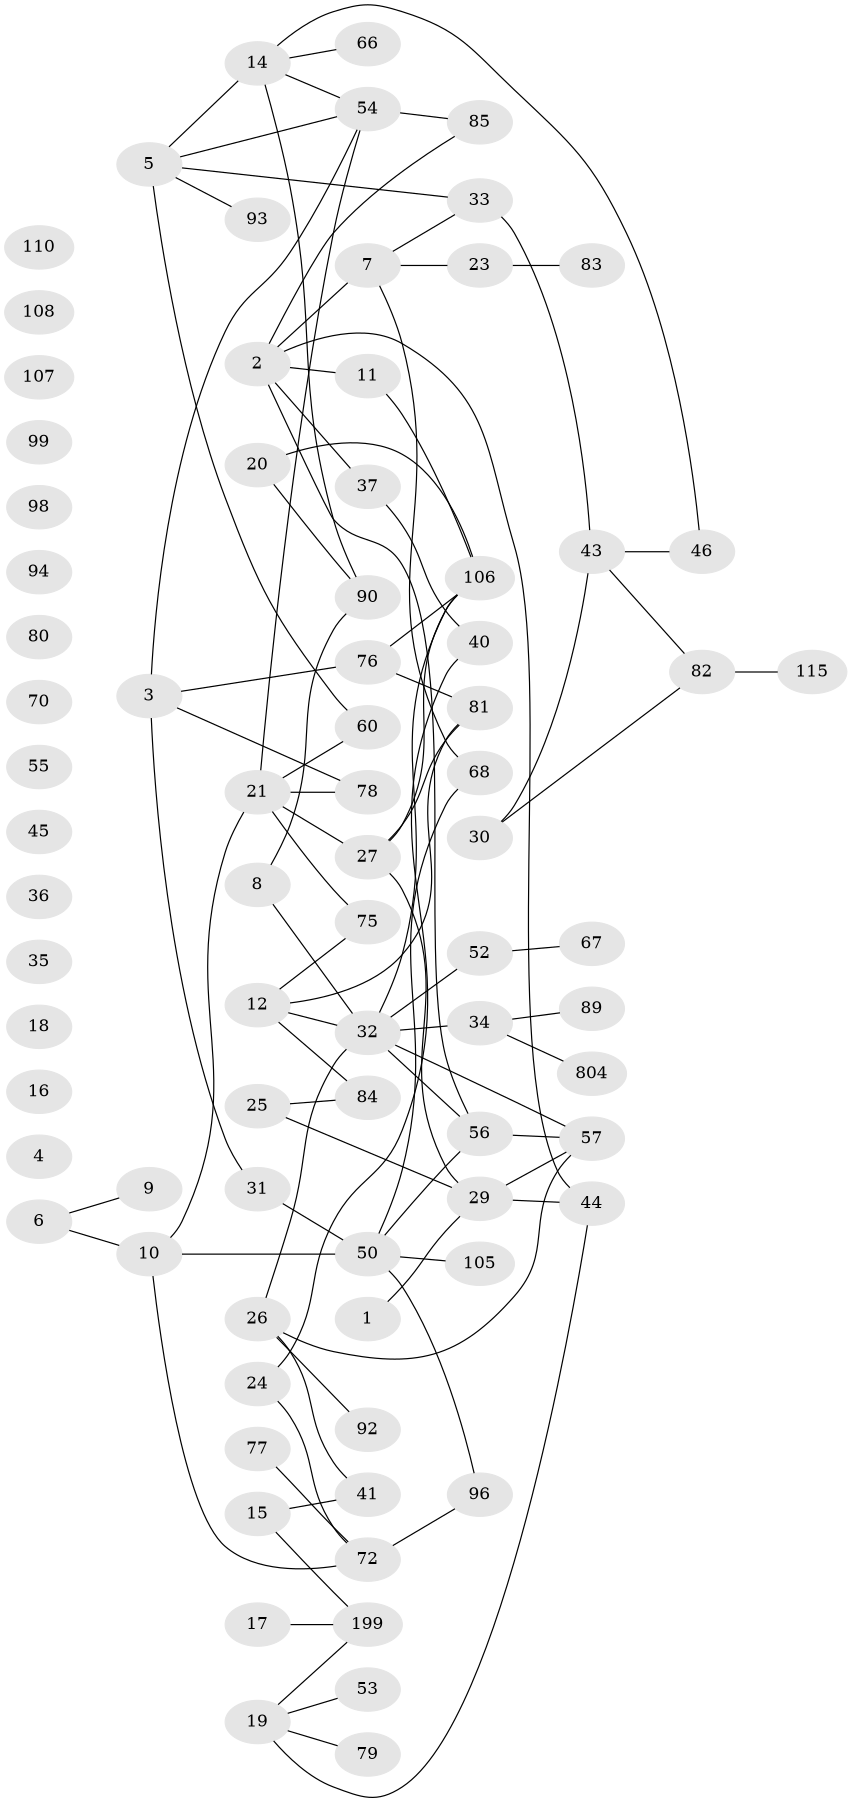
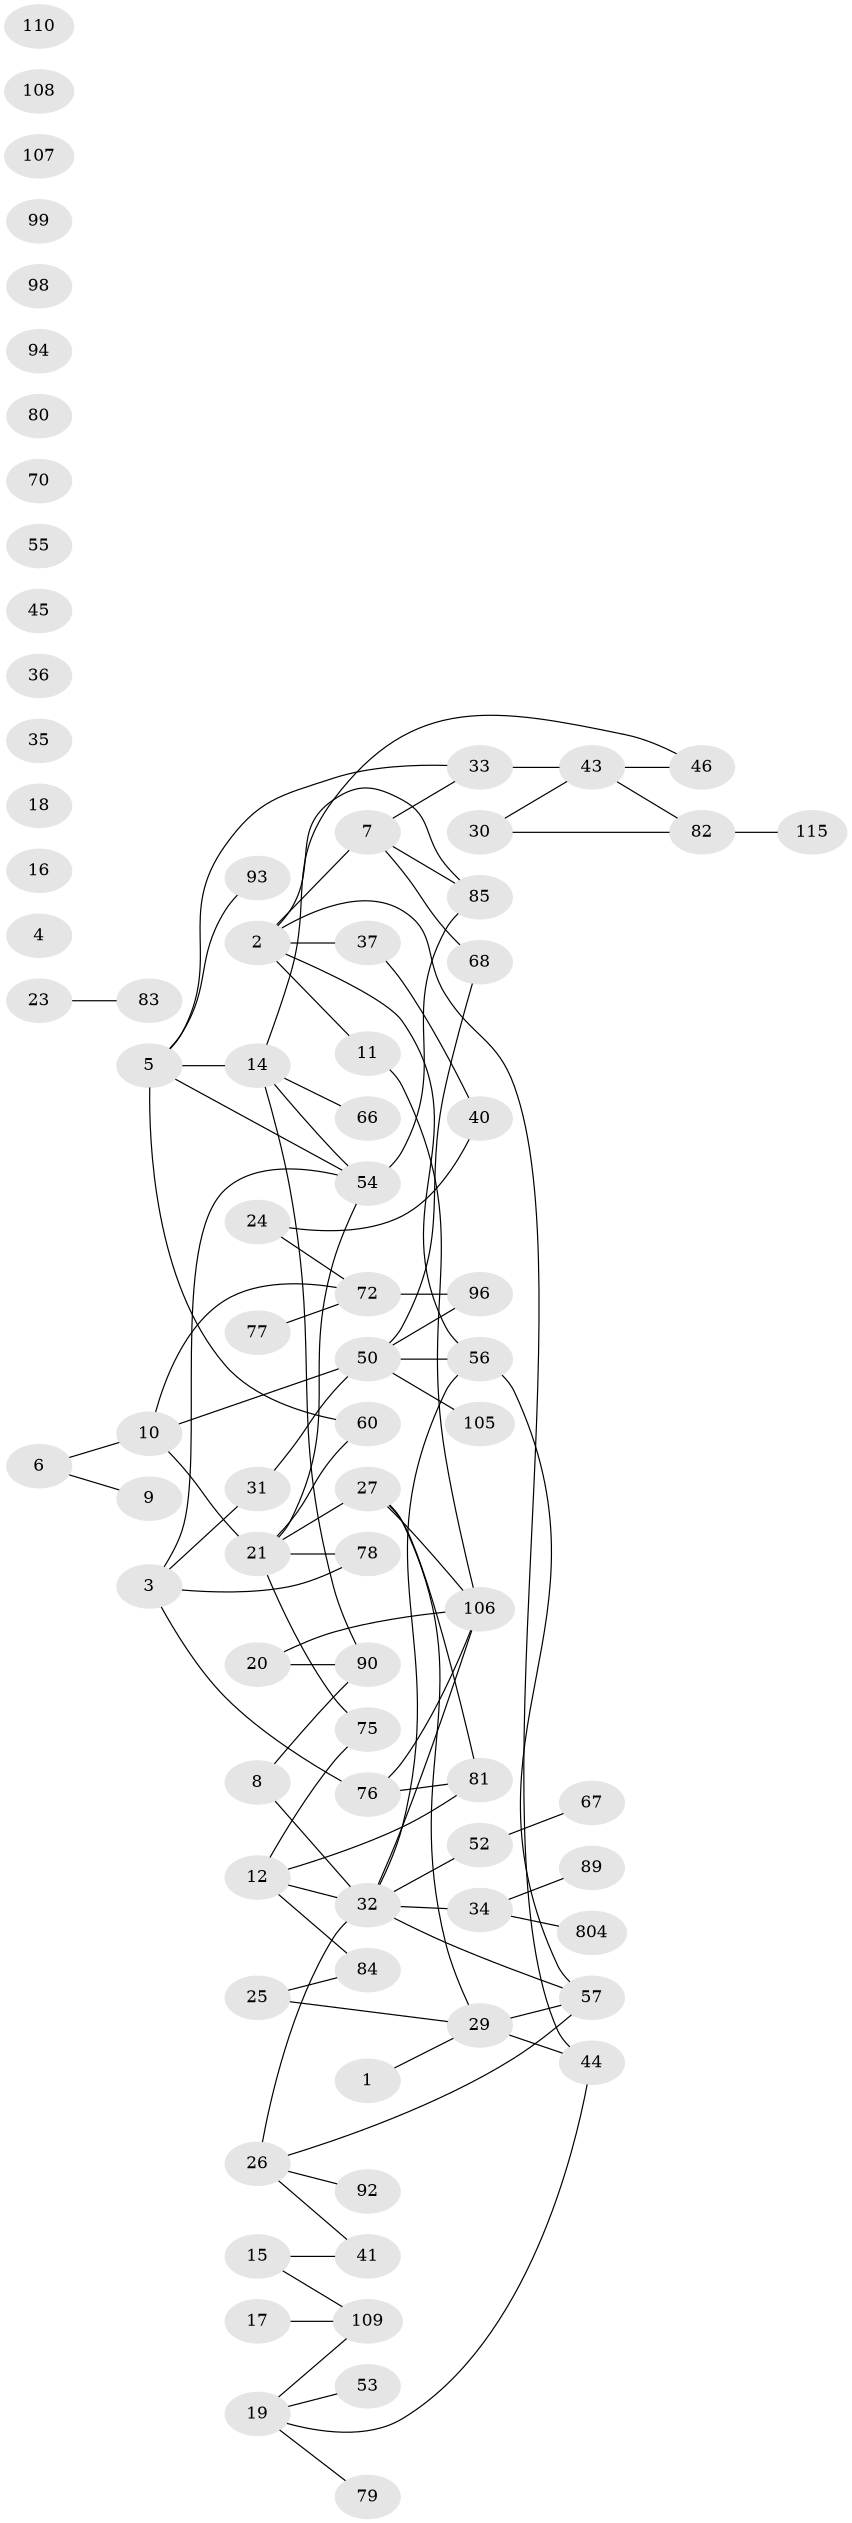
(424, 265) -> (424, 865)
(368, 1625) -> (368, 2321)
